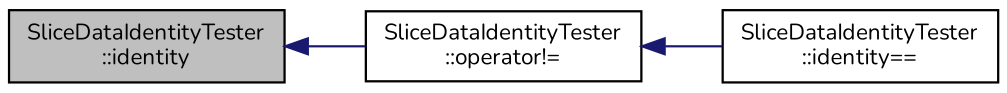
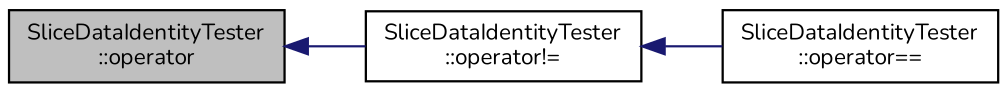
(147, 46) -> (147, 46)
(860, 46) -> (860, 46)
